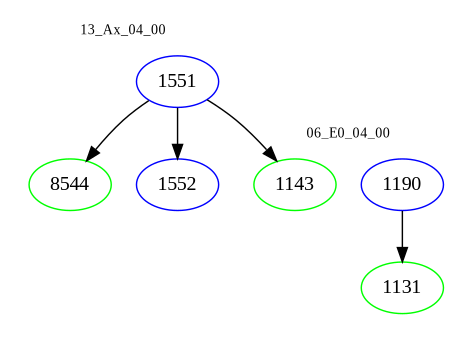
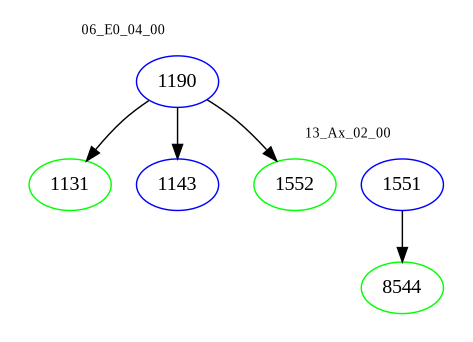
(124, 31) -> (349, 134)
(178, 126) -> (252, 134)
(252, 134) -> (178, 126)
(178, 185) -> (295, 185)
(295, 185) -> (178, 185)
